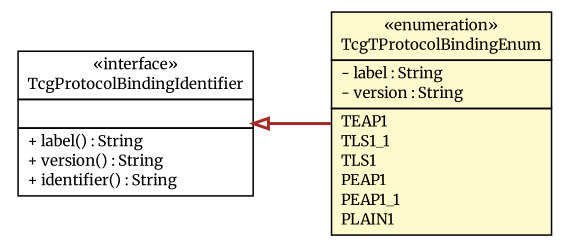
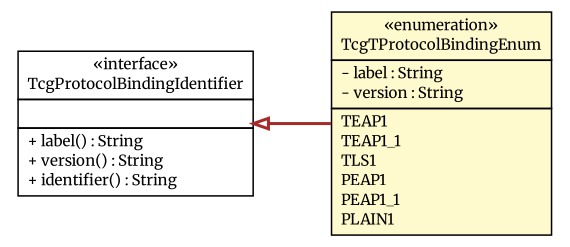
(365, 142) -> (371, 142)
